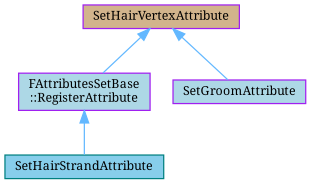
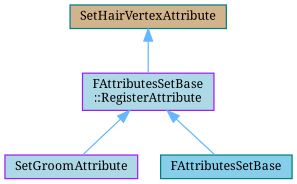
(161, 17) -> (148, 17)
(205, 59) -> (102, 137)
(84, 167) -> (226, 167)
